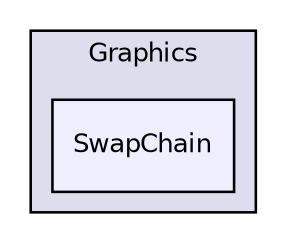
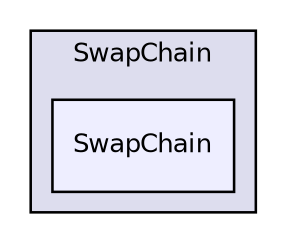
(143, 55) -> (143, 55)
